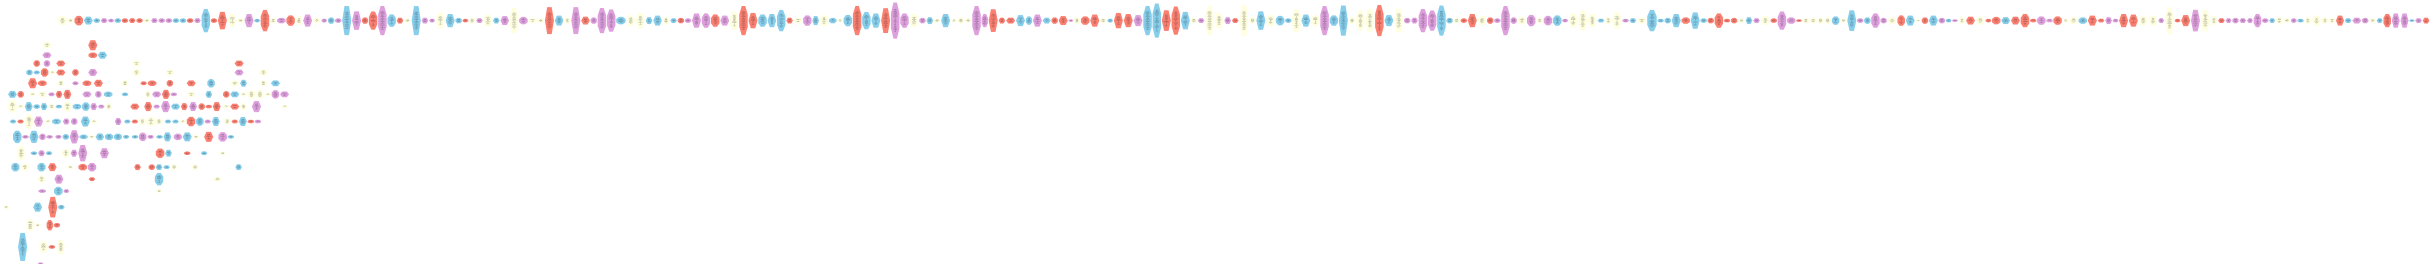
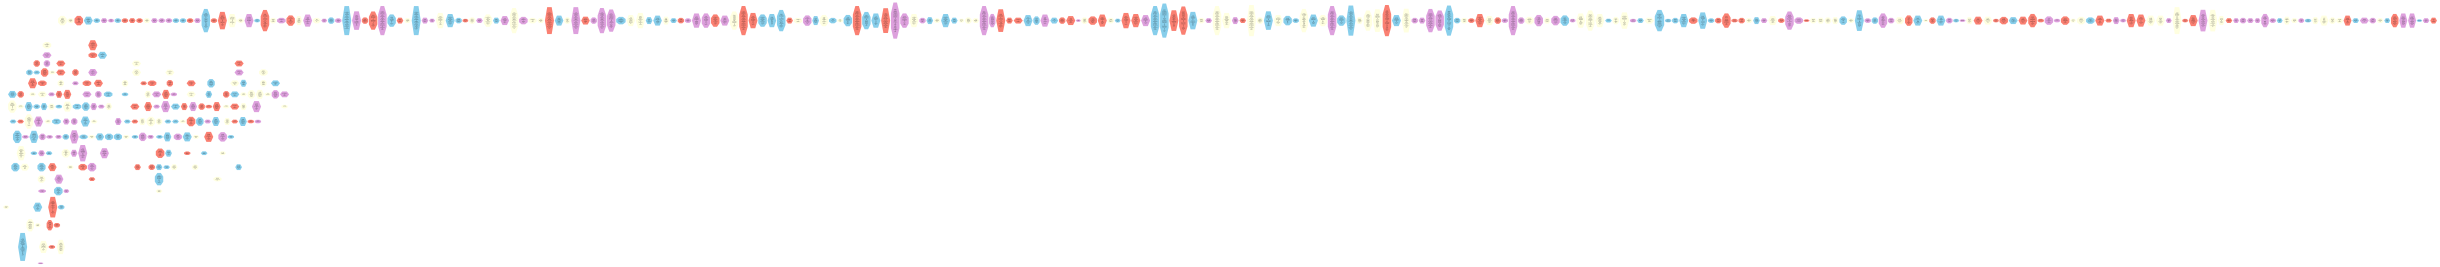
none -> (954, 21)
(126, 137) -> (126, 137)
